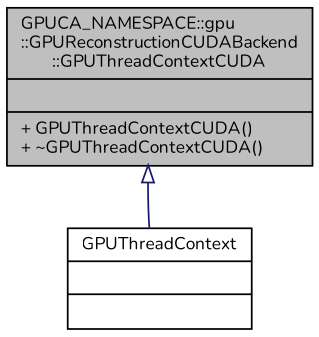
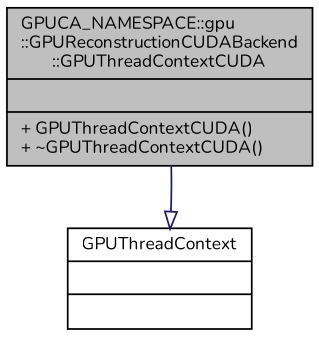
(148, 206) -> (171, 188)
